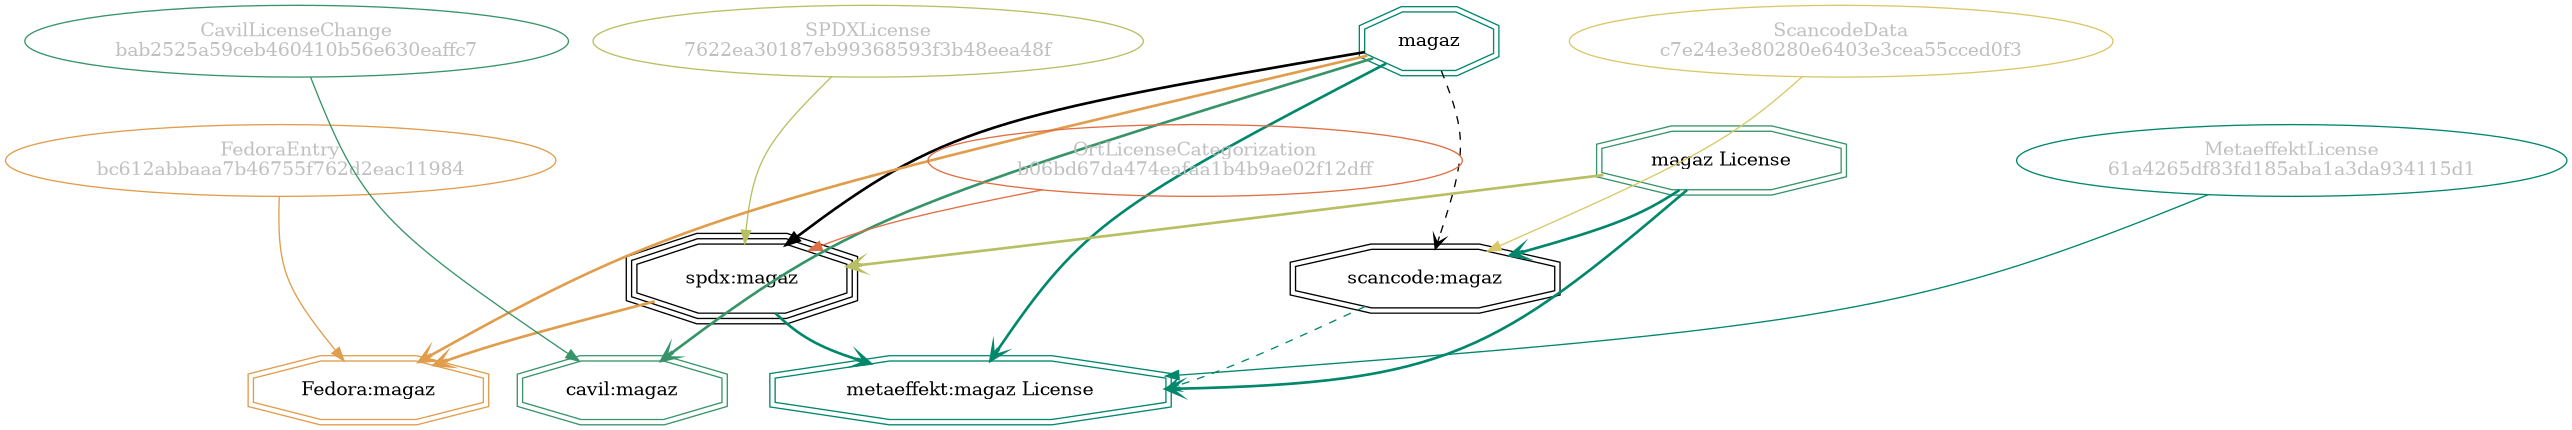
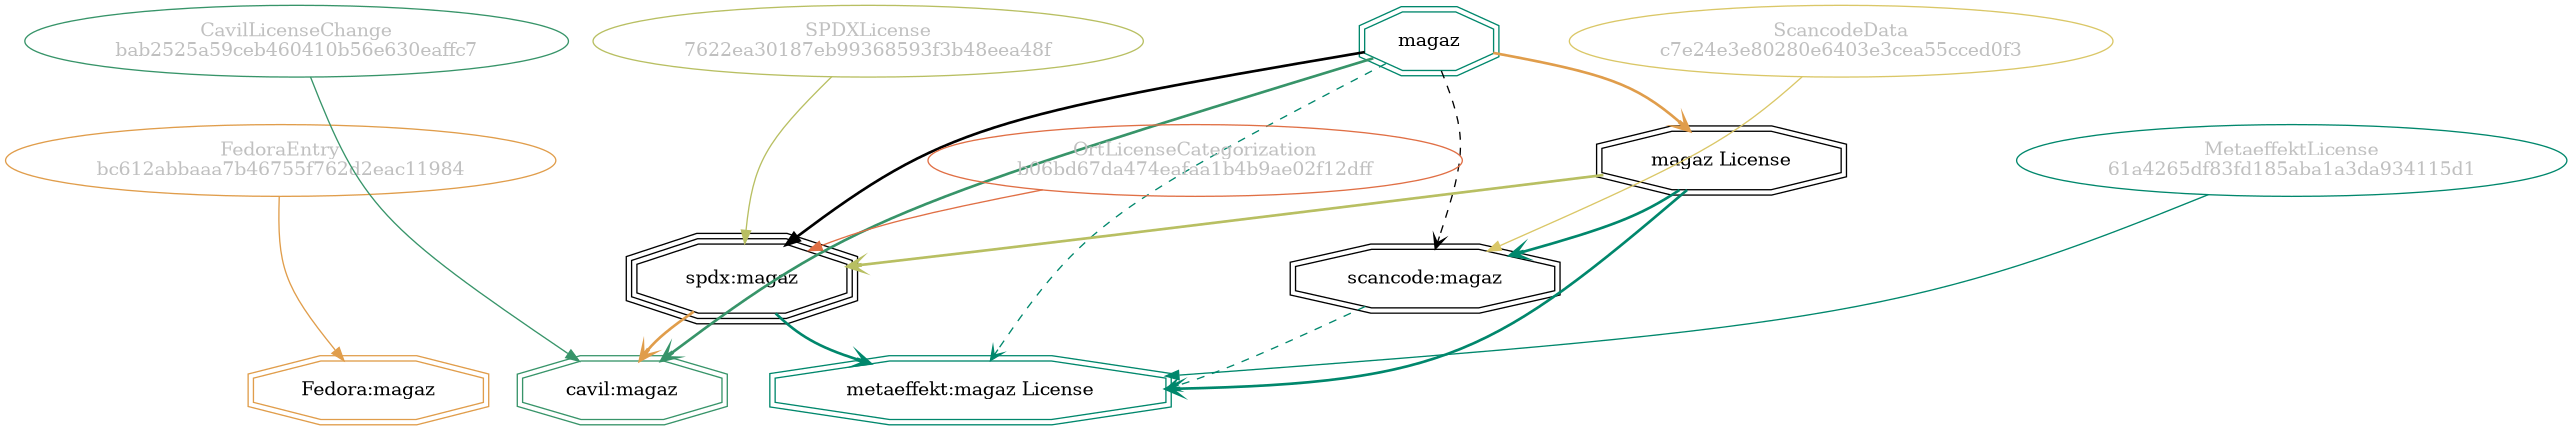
(1722, 160) -> (1722, 160)
(863, 178) -> (1592, 74)
(1171, 180) -> (1171, 180)
(550, 329) -> (670, 329)
